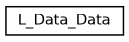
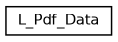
(65, 21) -> (59, 21)
